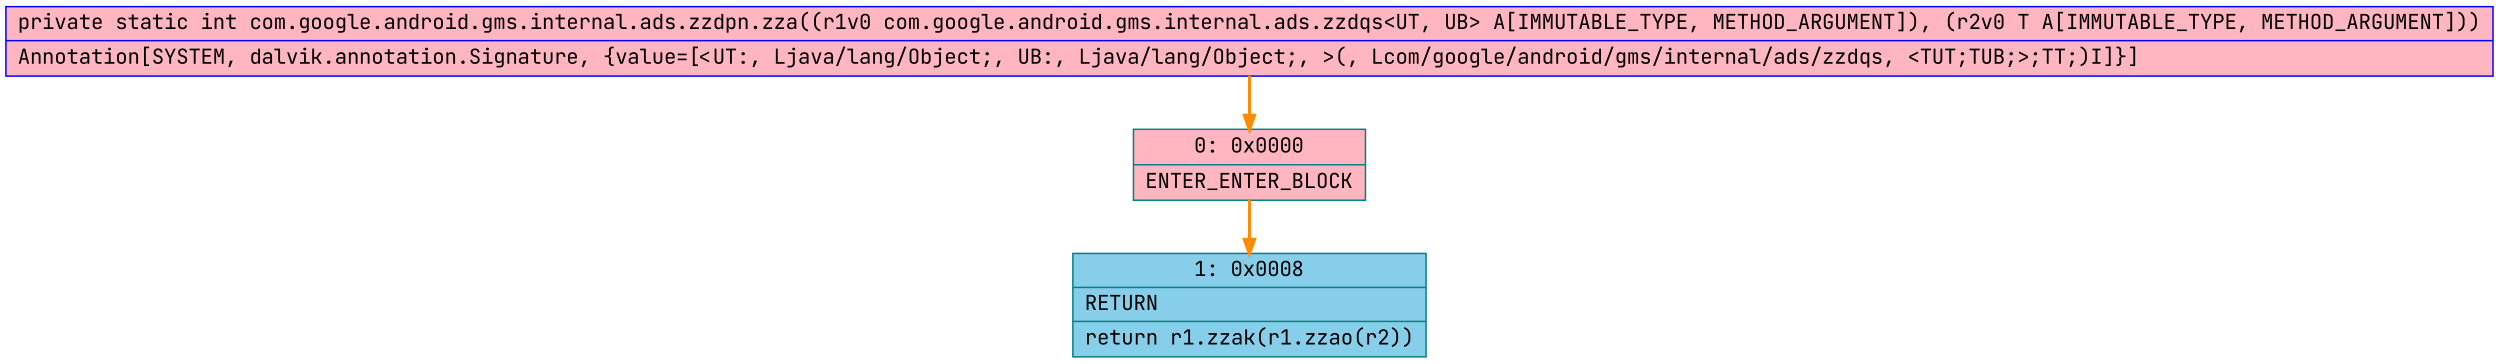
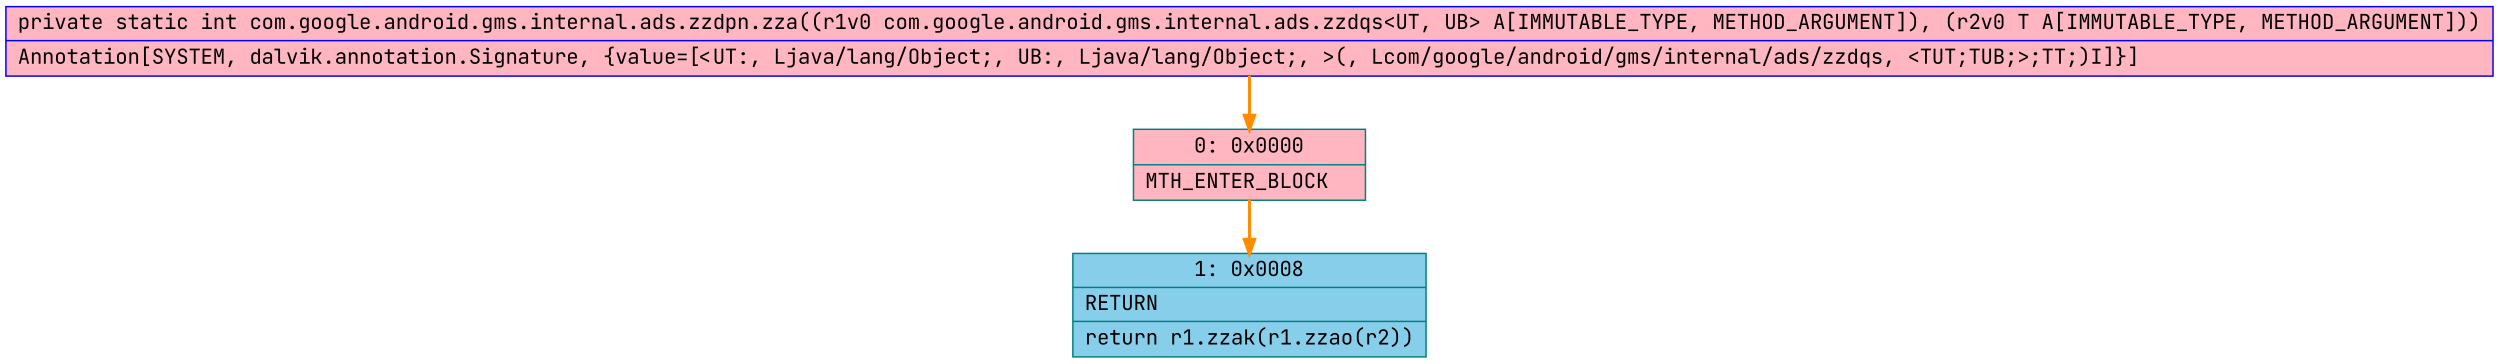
(1249, 182) -> (1237, 182)
